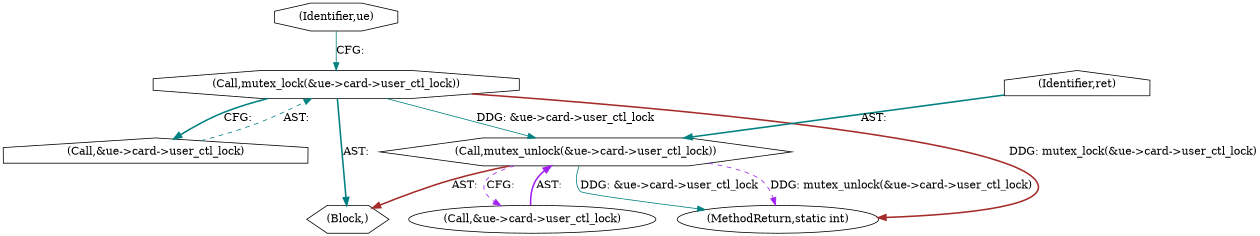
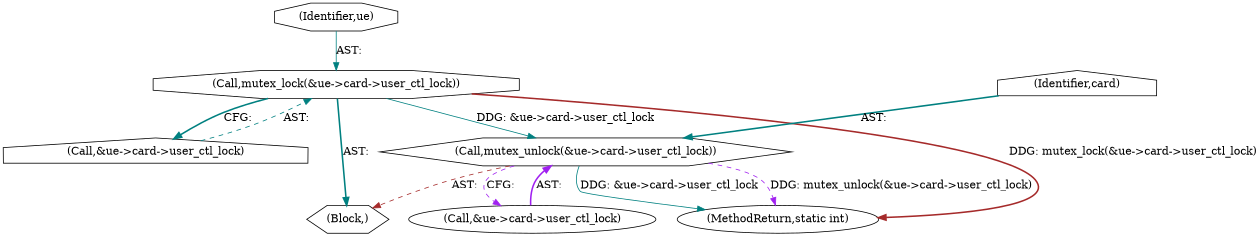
(352, 51) -> (351, 51)
(1077, 84) -> (1077, 84)
(444, 182) -> (444, 182)
